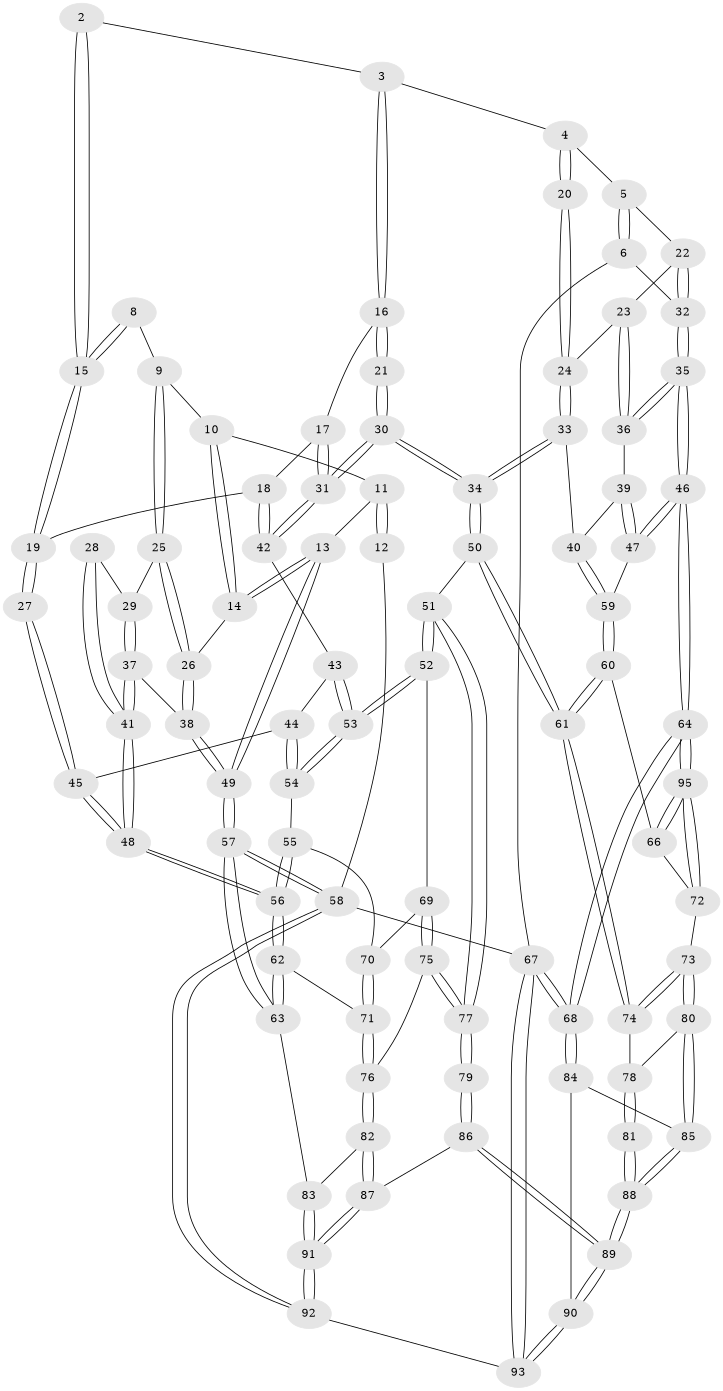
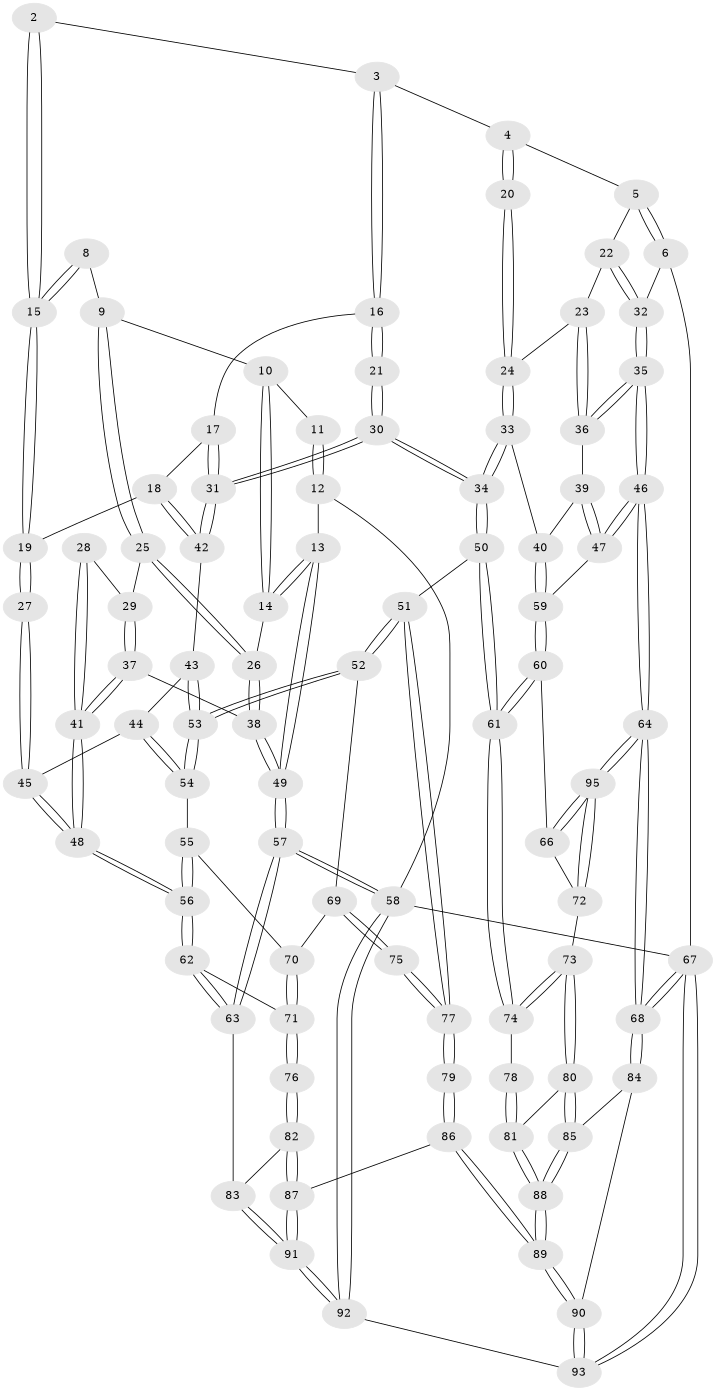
(353, 519) -> (318, 519)
(404, 1022) -> none
(659, 1049) -> (541, 1108)
